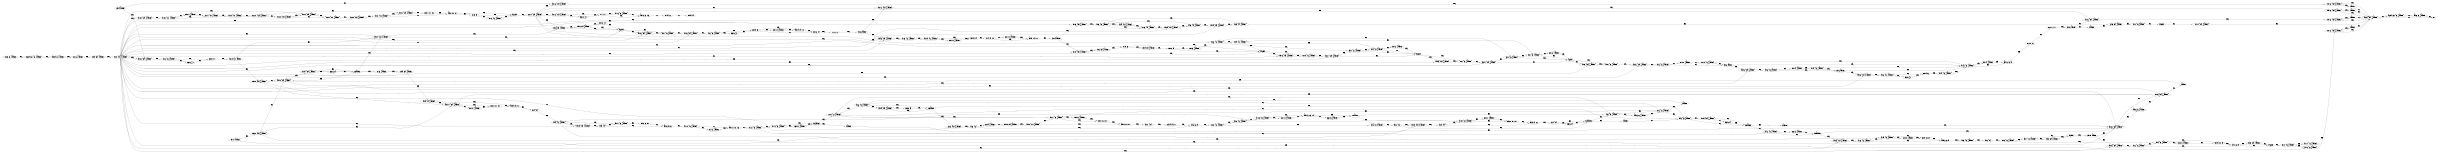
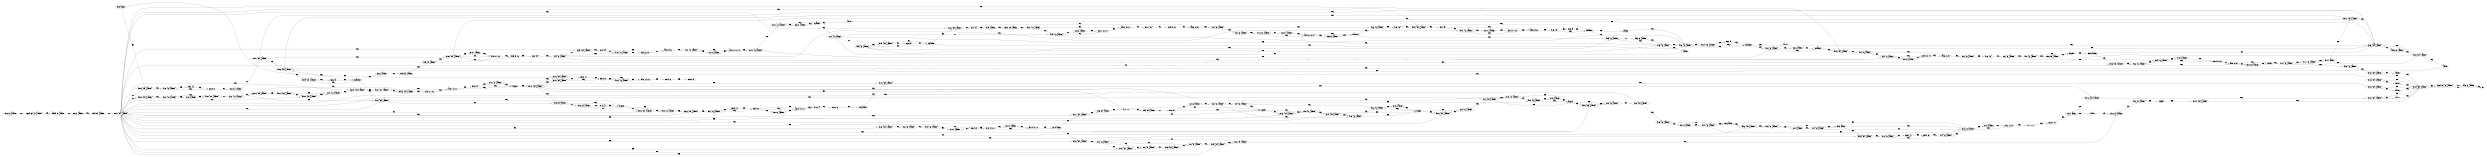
(10, 57) -> (11, 114)
none -> (2320, 61)
